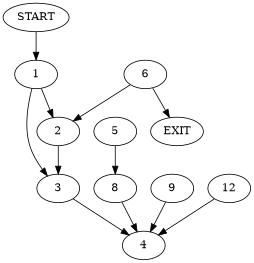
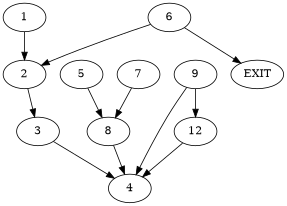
(36, 17) -> none
none -> (139, 74)
none -> (196, 99)
(27, 130) -> none
